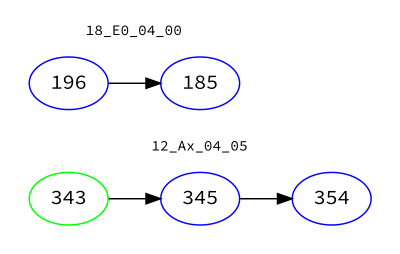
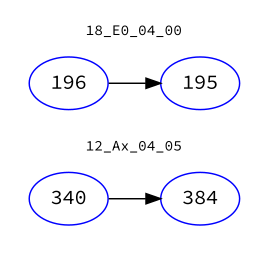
(200, 83) -> (200, 83)
(69, 199) -> none
(200, 199) -> (69, 199)
(332, 199) -> (200, 199)
